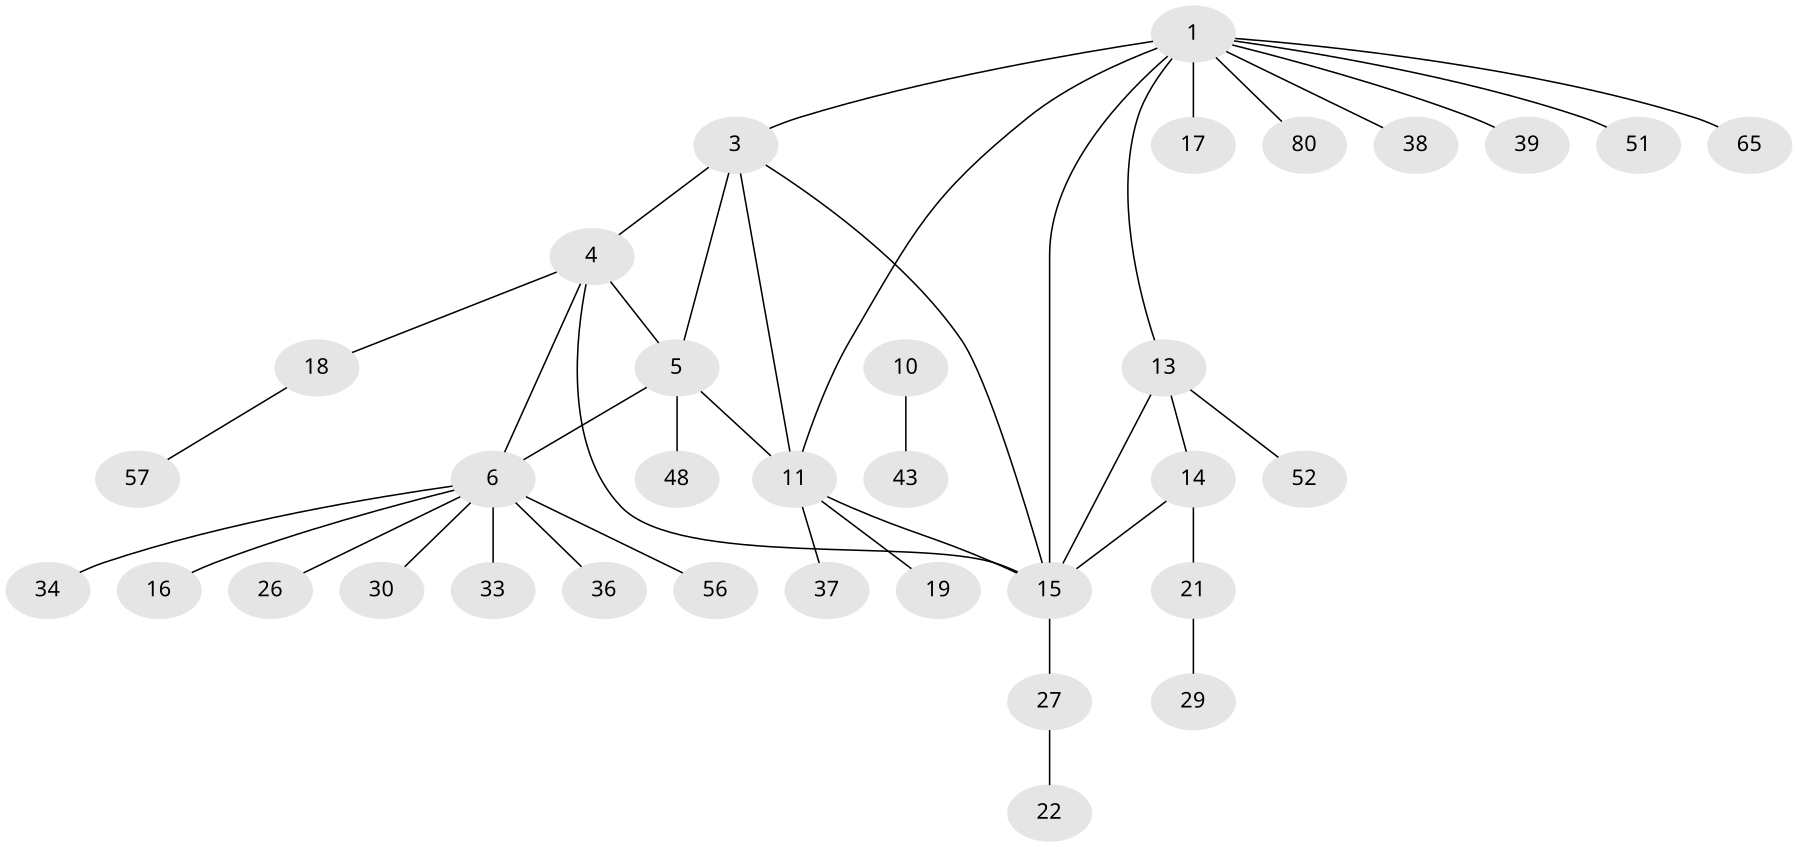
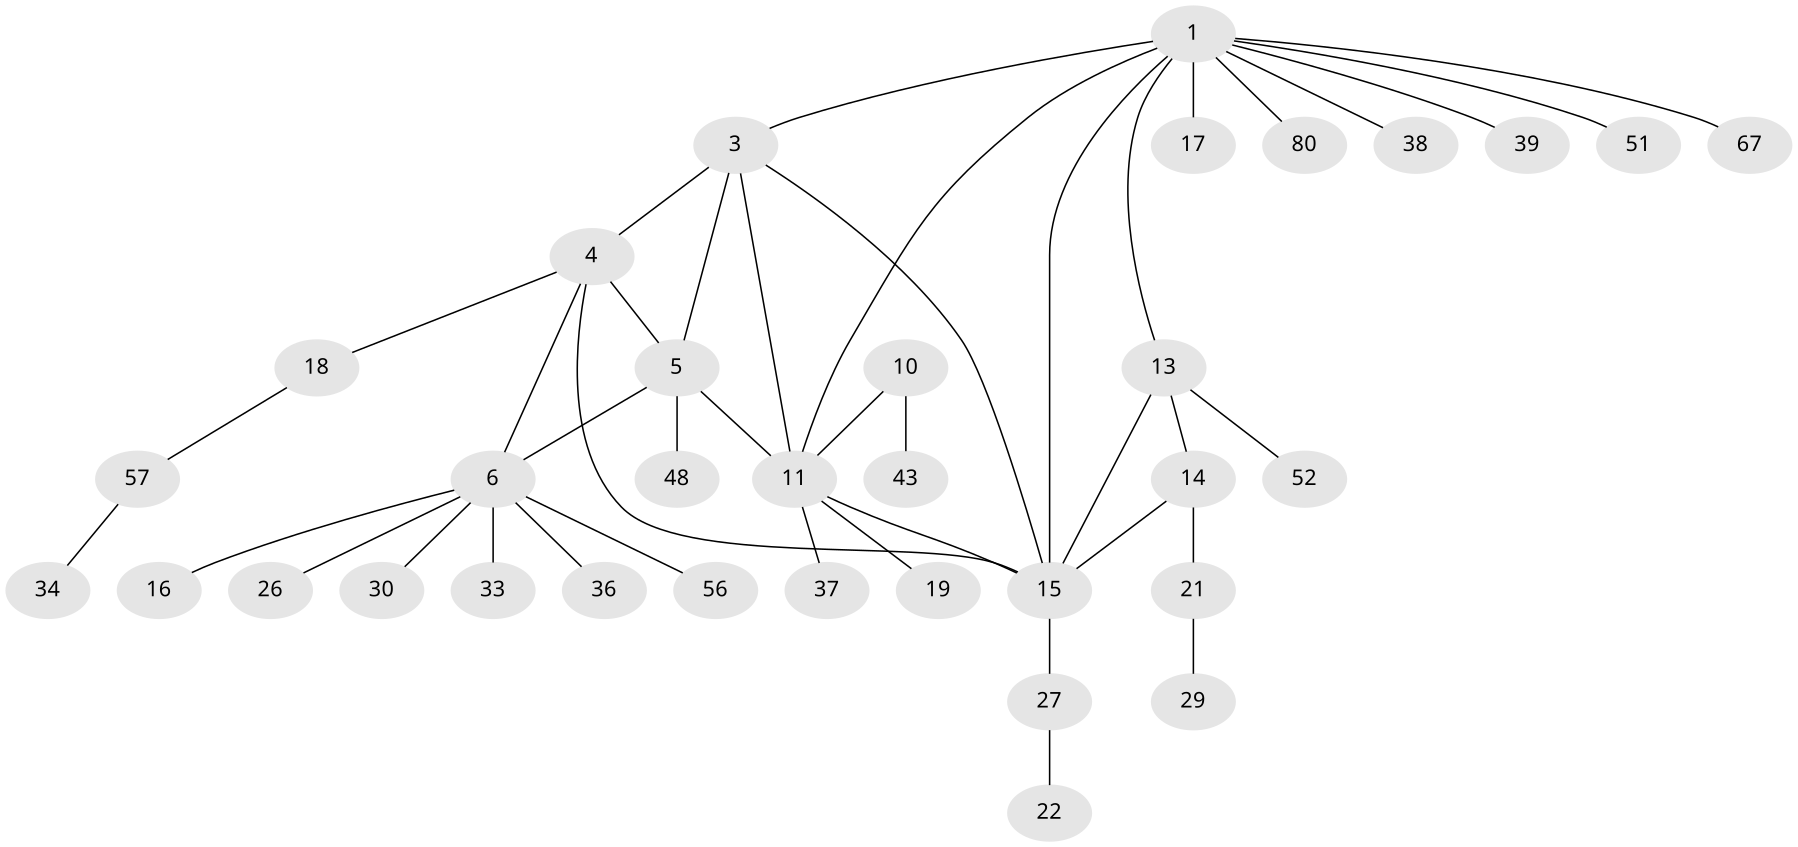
(1750, 145) -> (1750, 145)
none -> (850, 423)
(264, 520) -> (93, 535)
